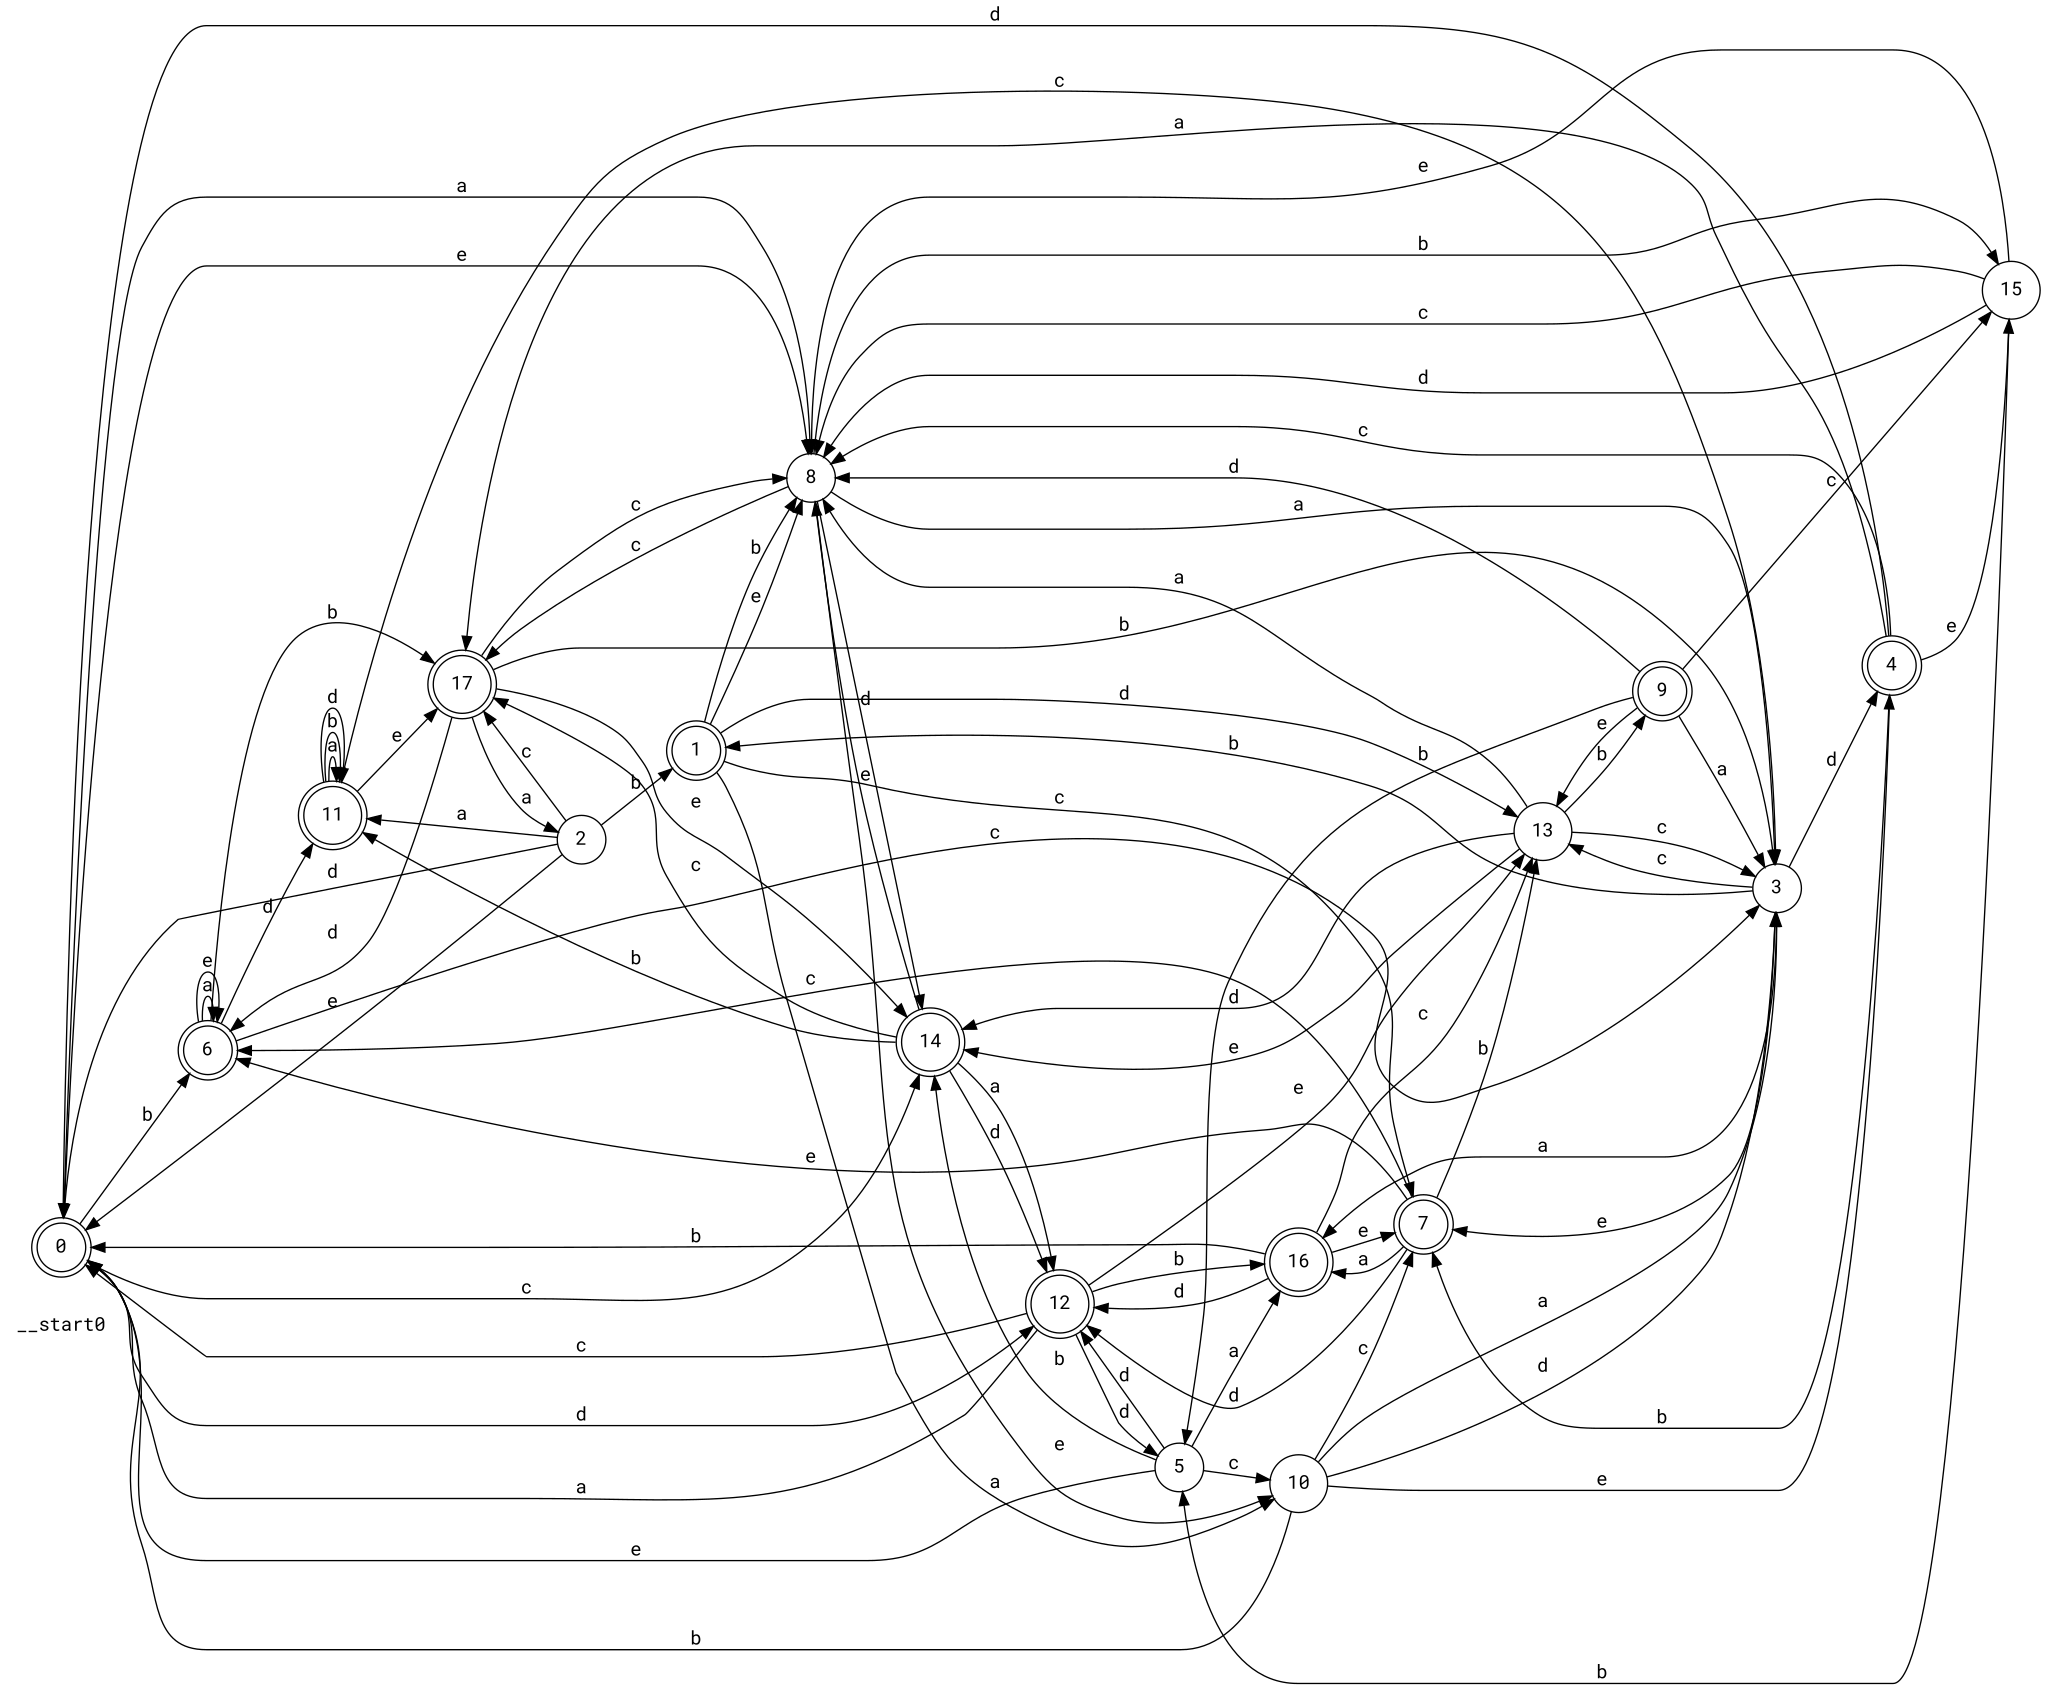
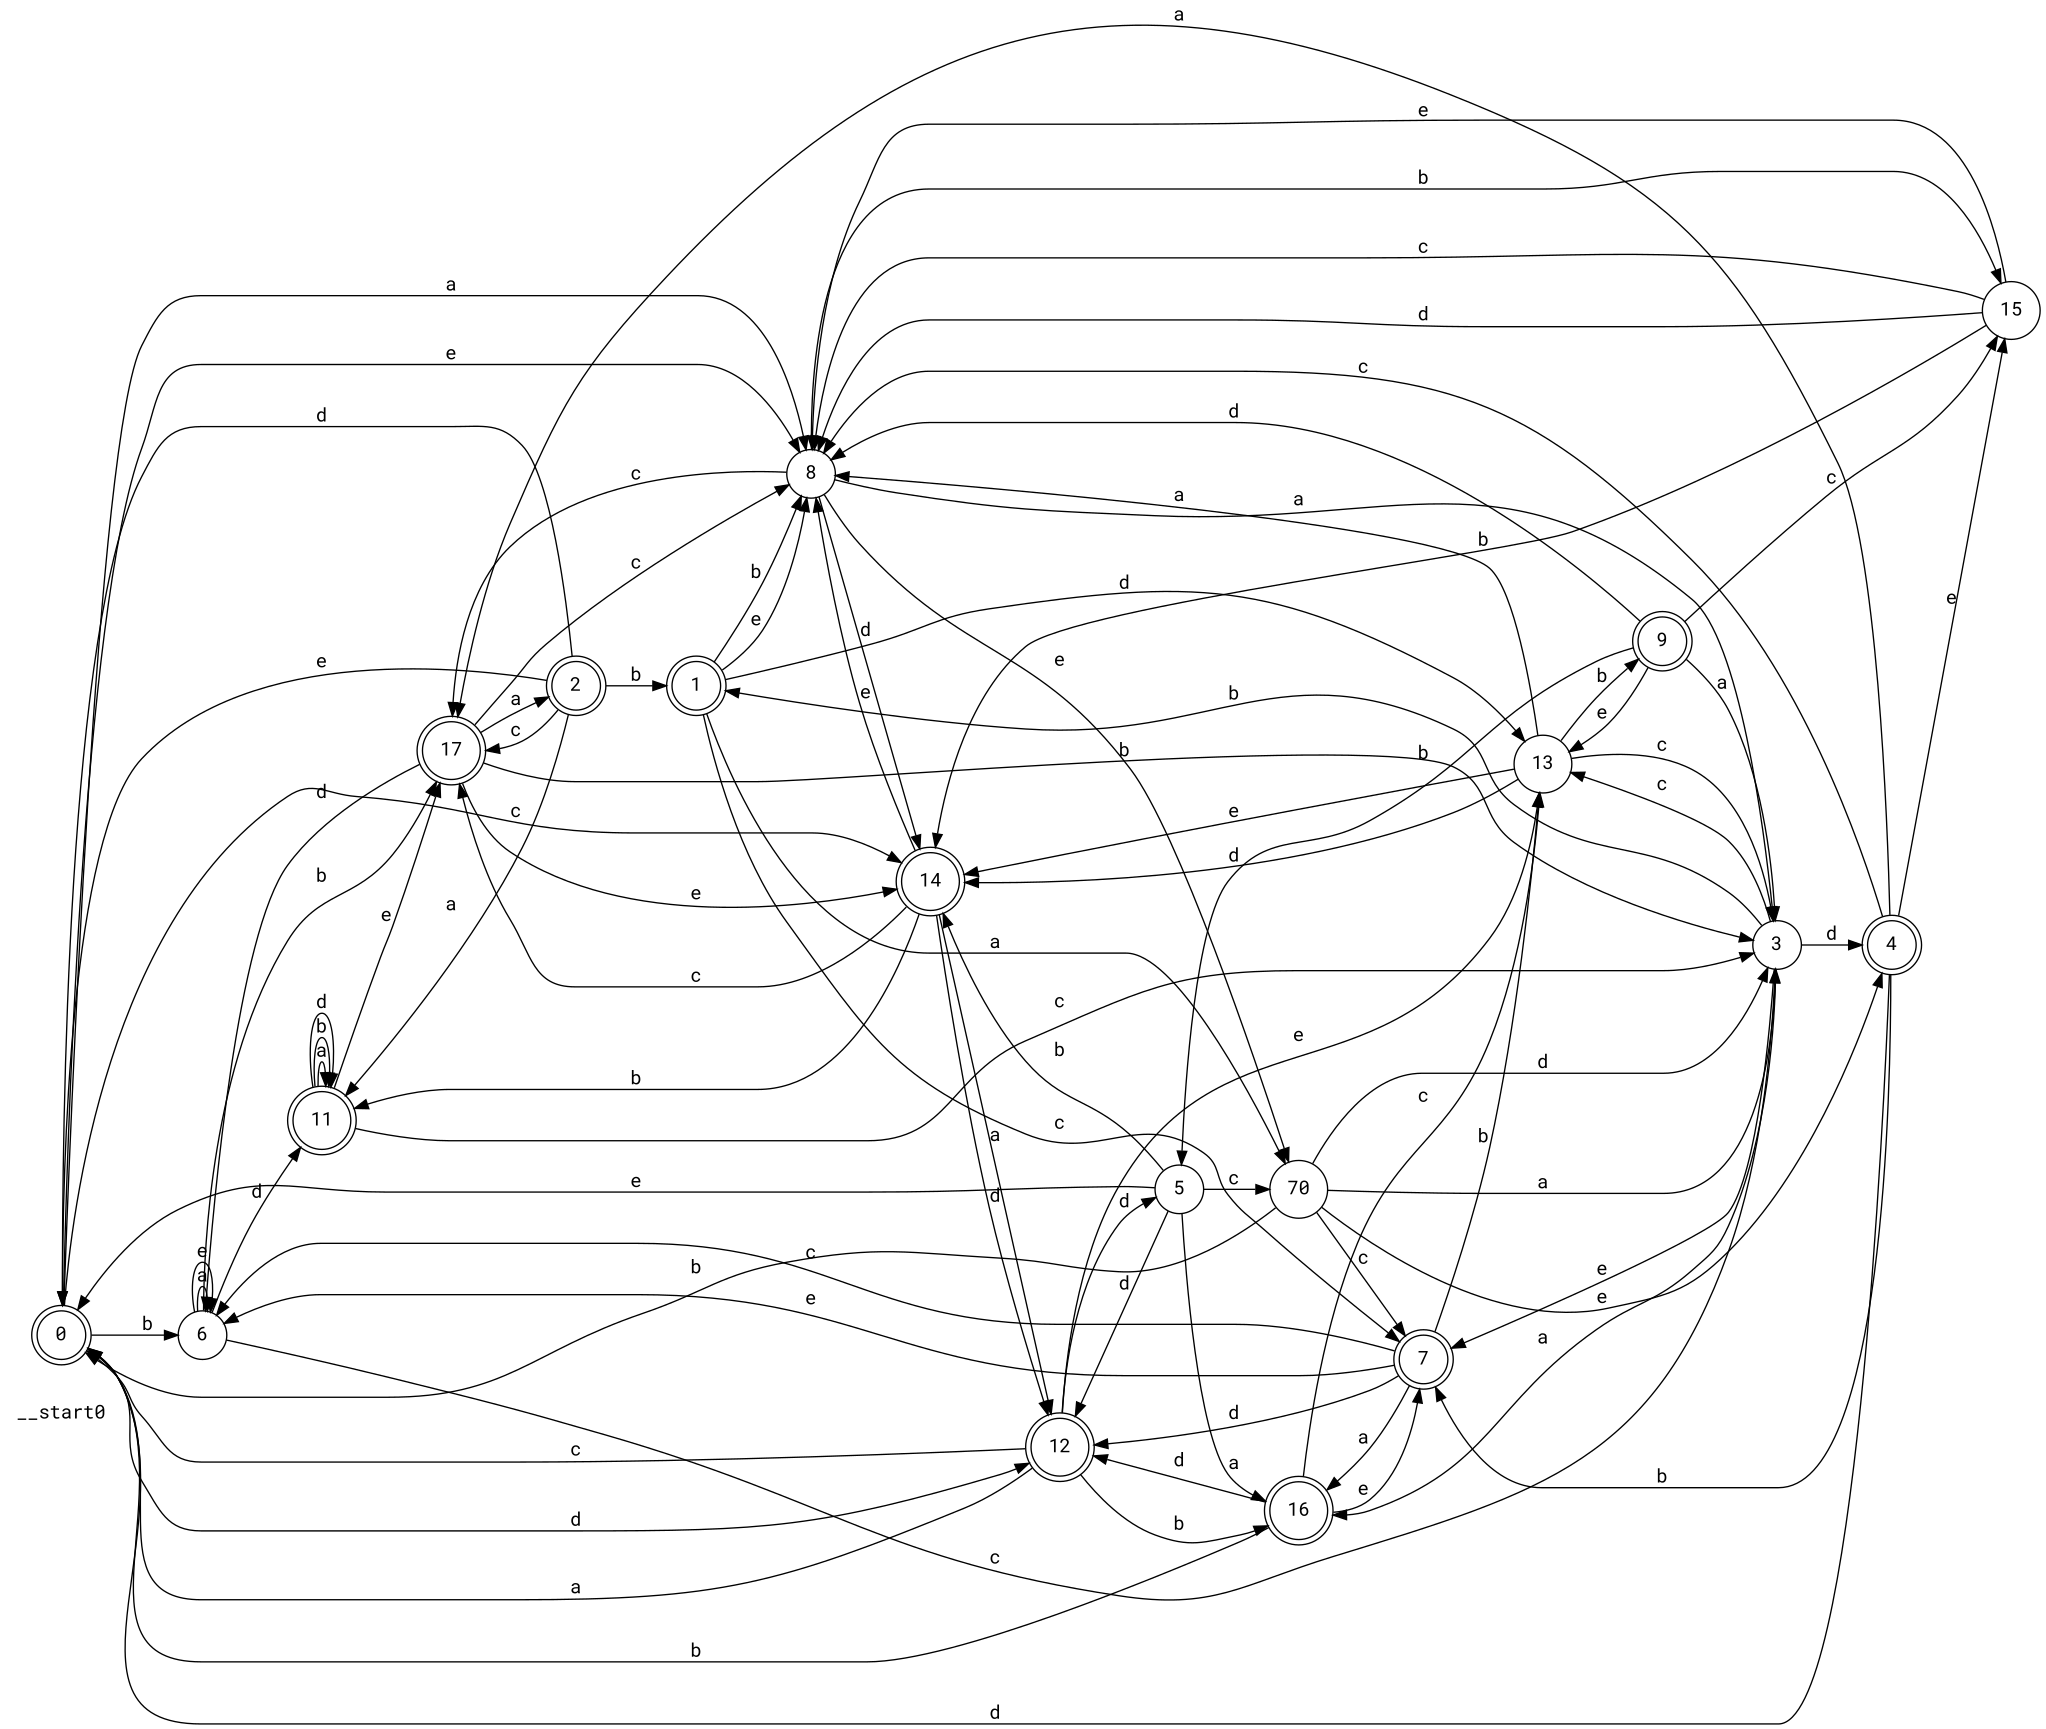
(582, 840) -> (576, 686)
(208, 1050) -> (202, 1335)
(1948, 1417) -> (1421, 561)
(1299, 1484) -> (1299, 1189)
